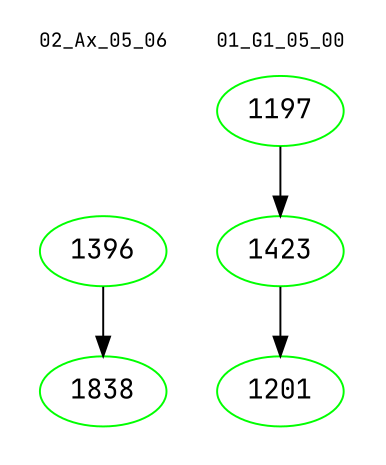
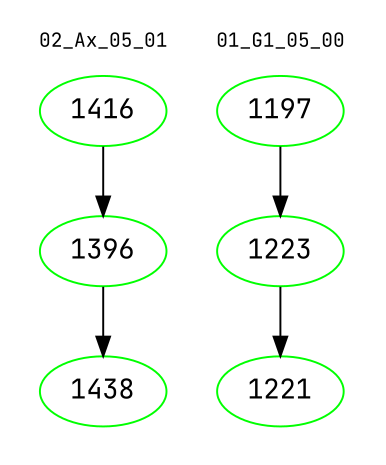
(104, 42) -> (104, 42)
none -> (103, 111)
(280, 251) -> (280, 251)
(103, 391) -> (103, 391)
(280, 391) -> (280, 391)
